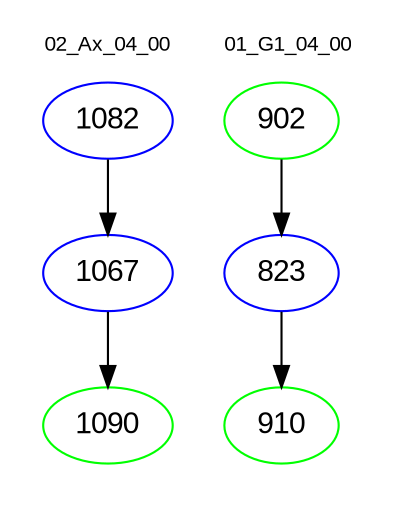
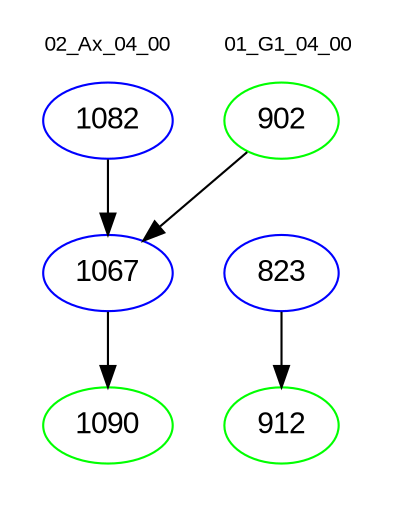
(282, 186) -> (221, 174)
(282, 425) -> (282, 425)
